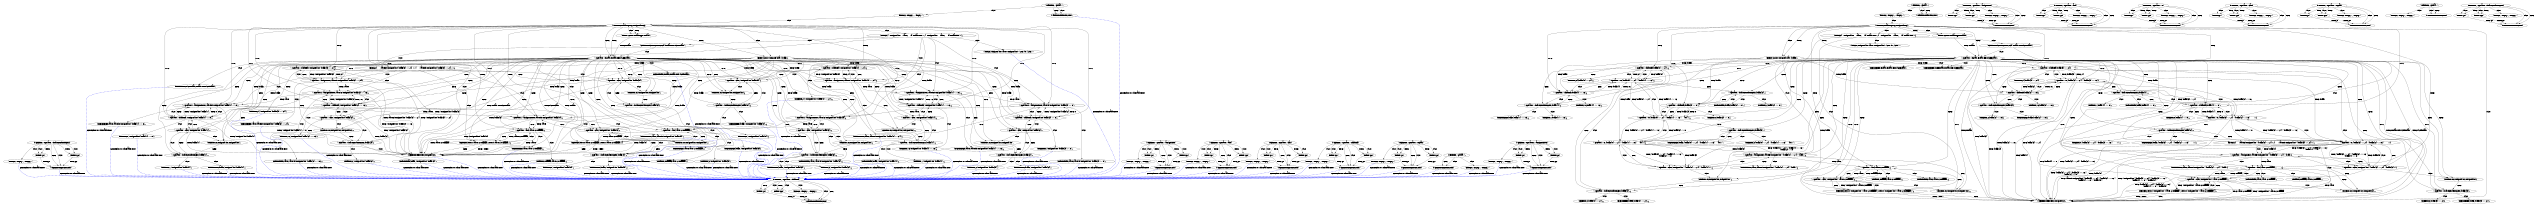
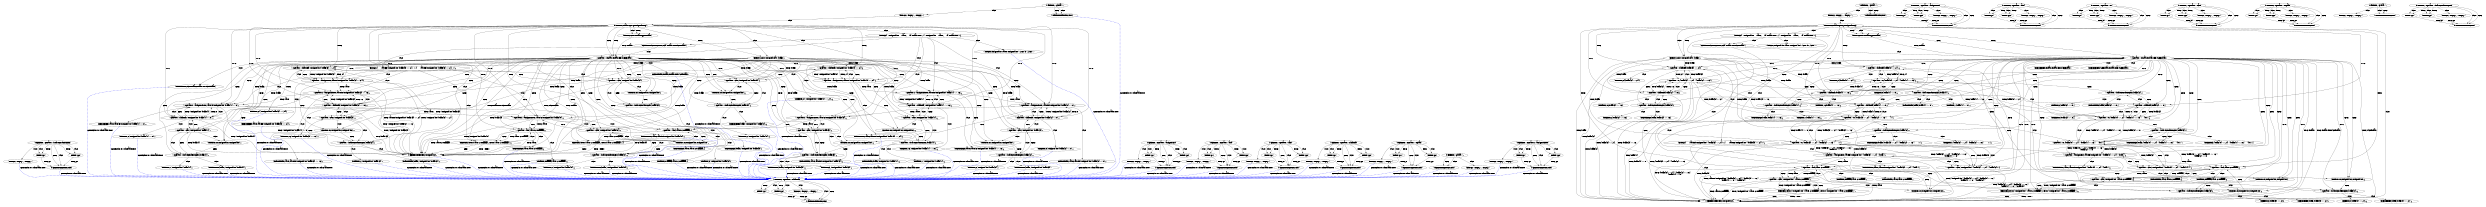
(2188, 110) -> (1879, 99)
